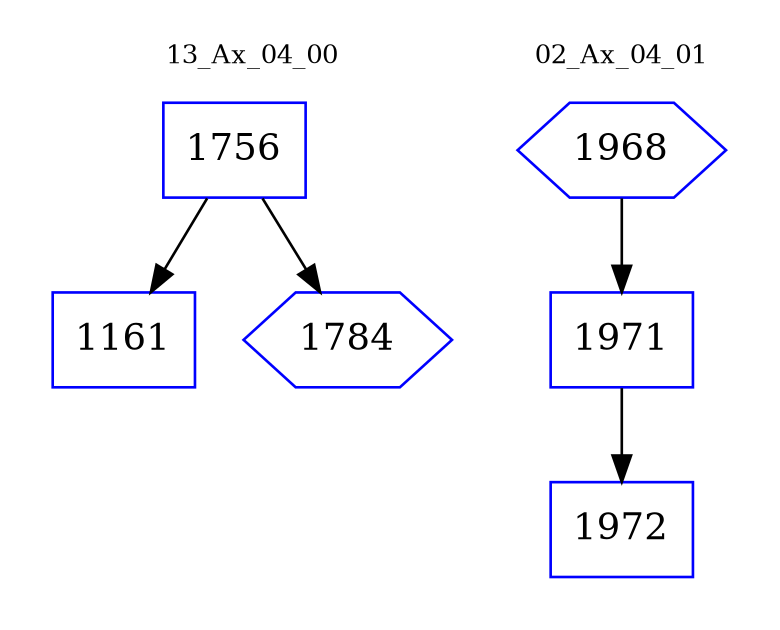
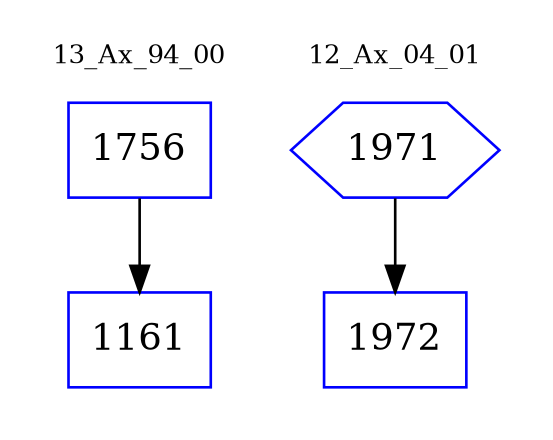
(253, 57) -> (140, 57)
(622, 57) -> (395, 57)
(622, 150) -> none
(348, 340) -> none
(622, 340) -> (395, 150)
